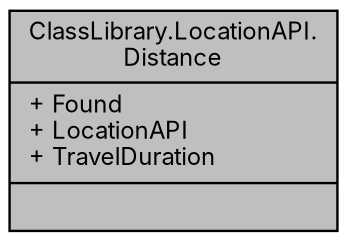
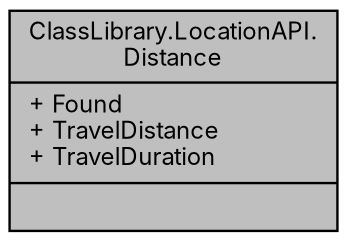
(109, 132) -> (124, 132)
